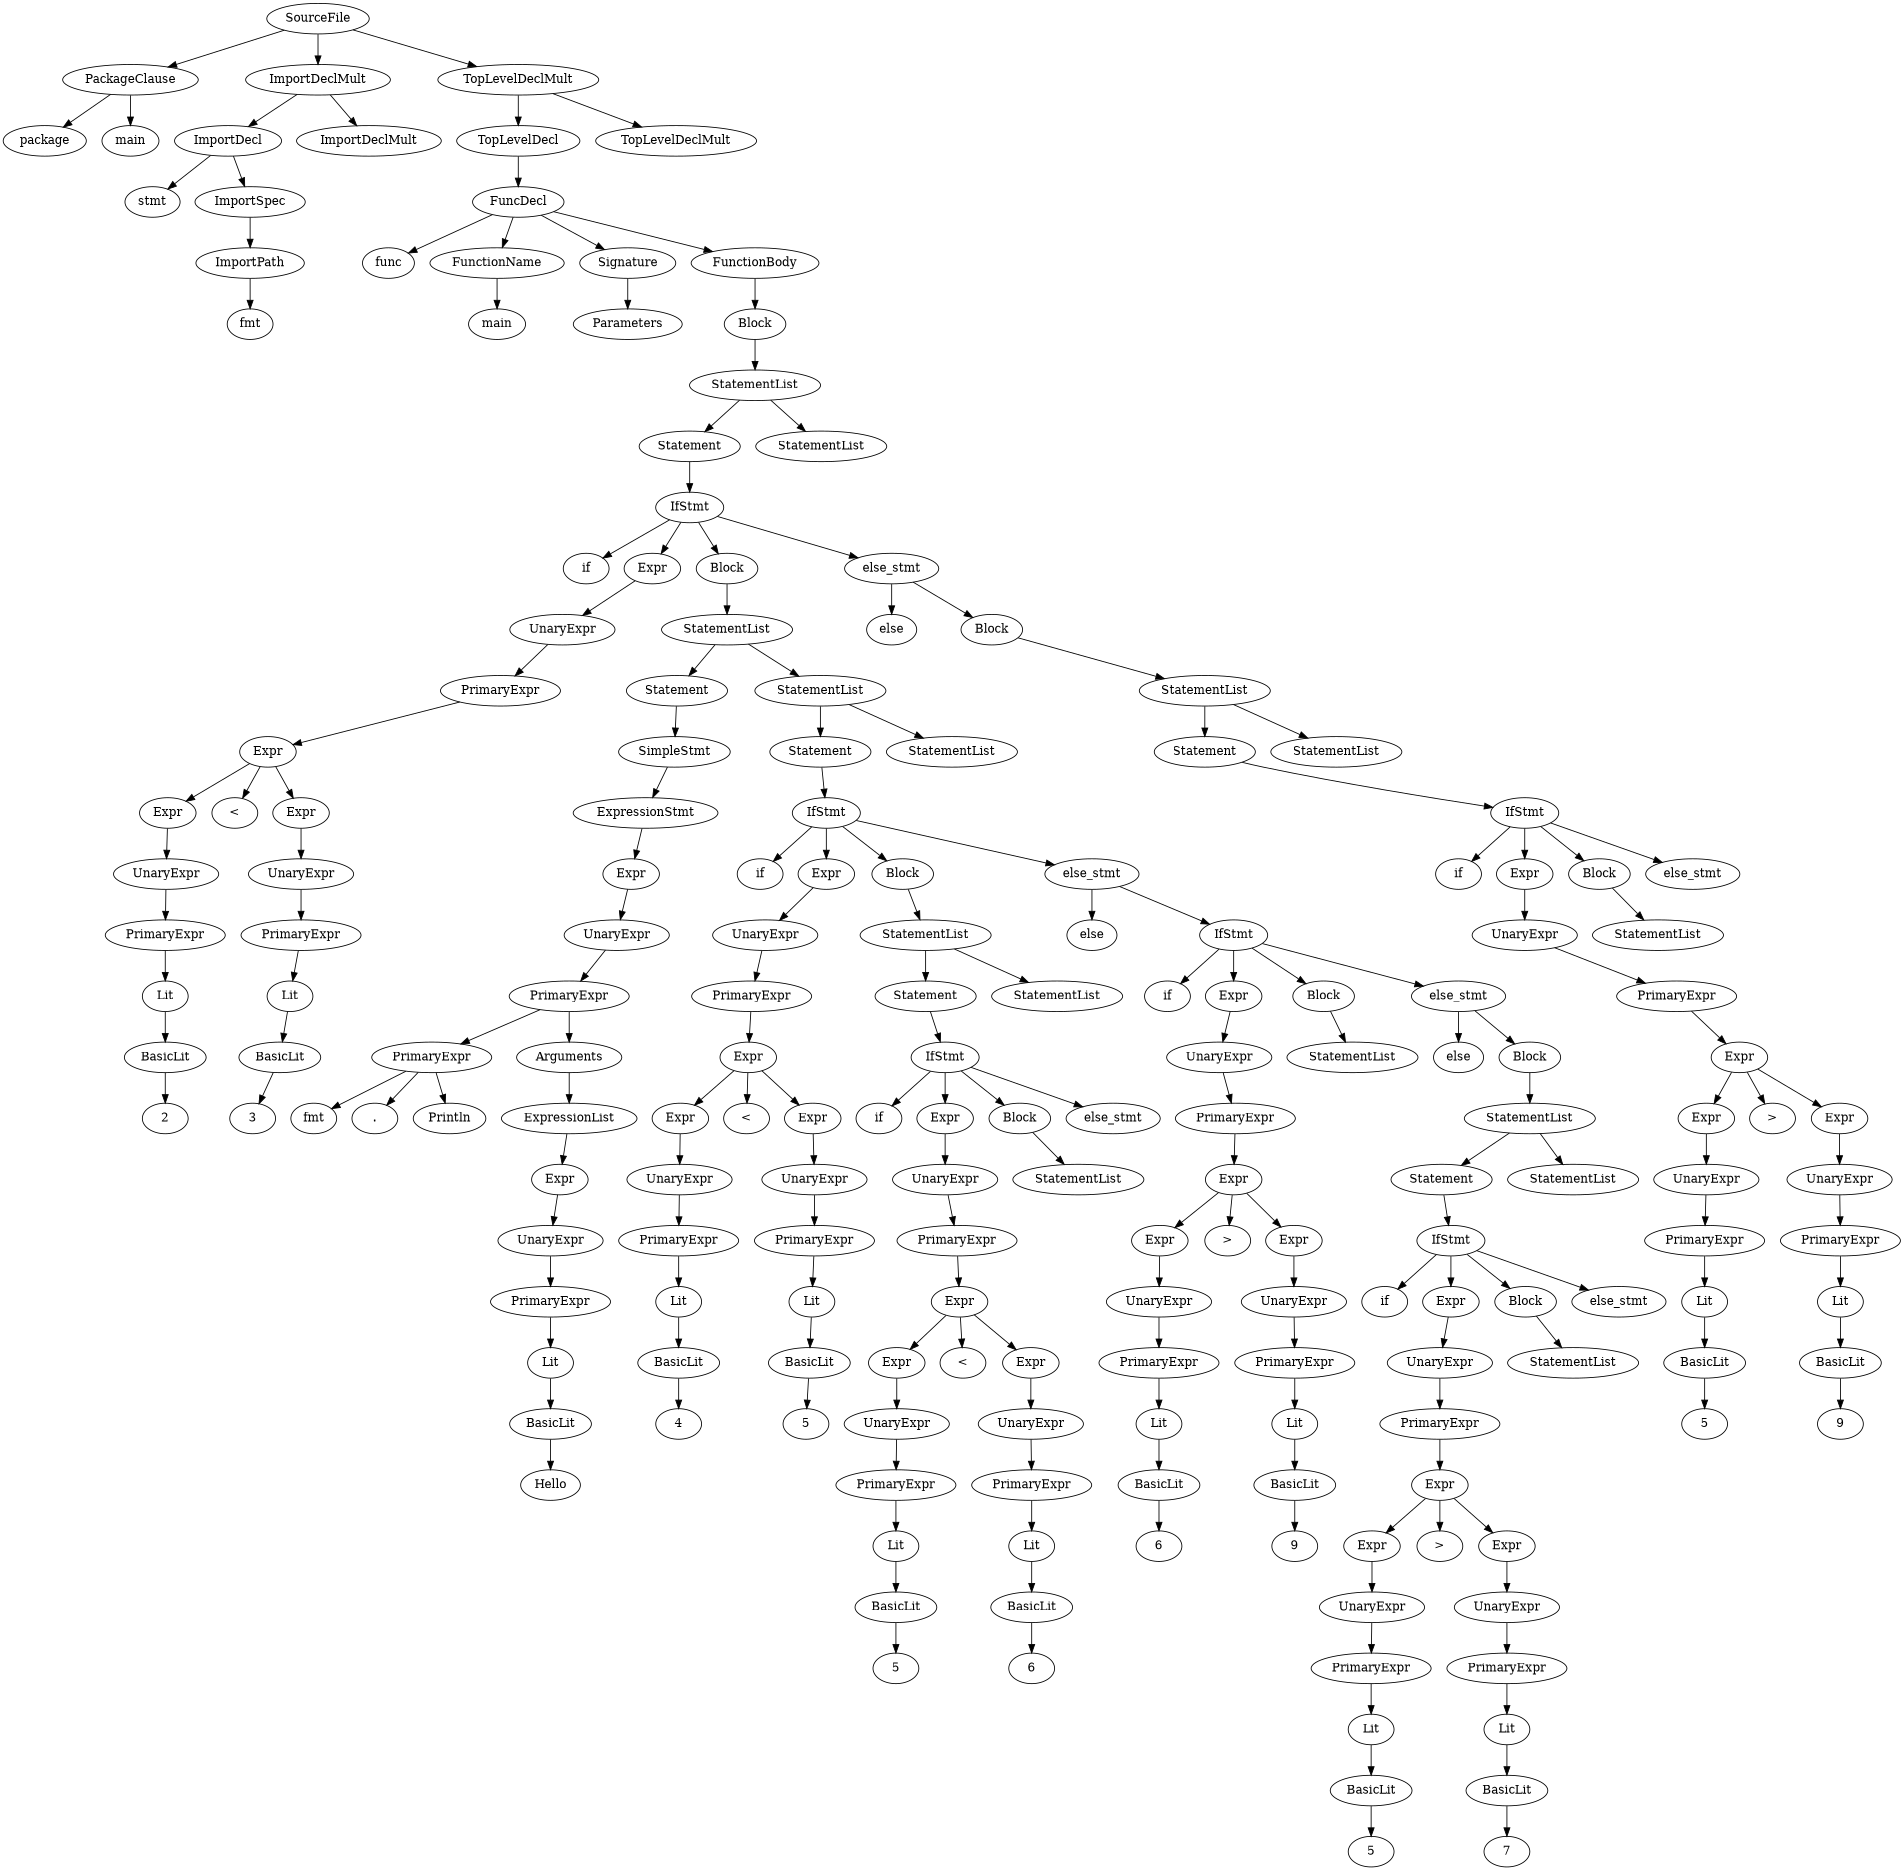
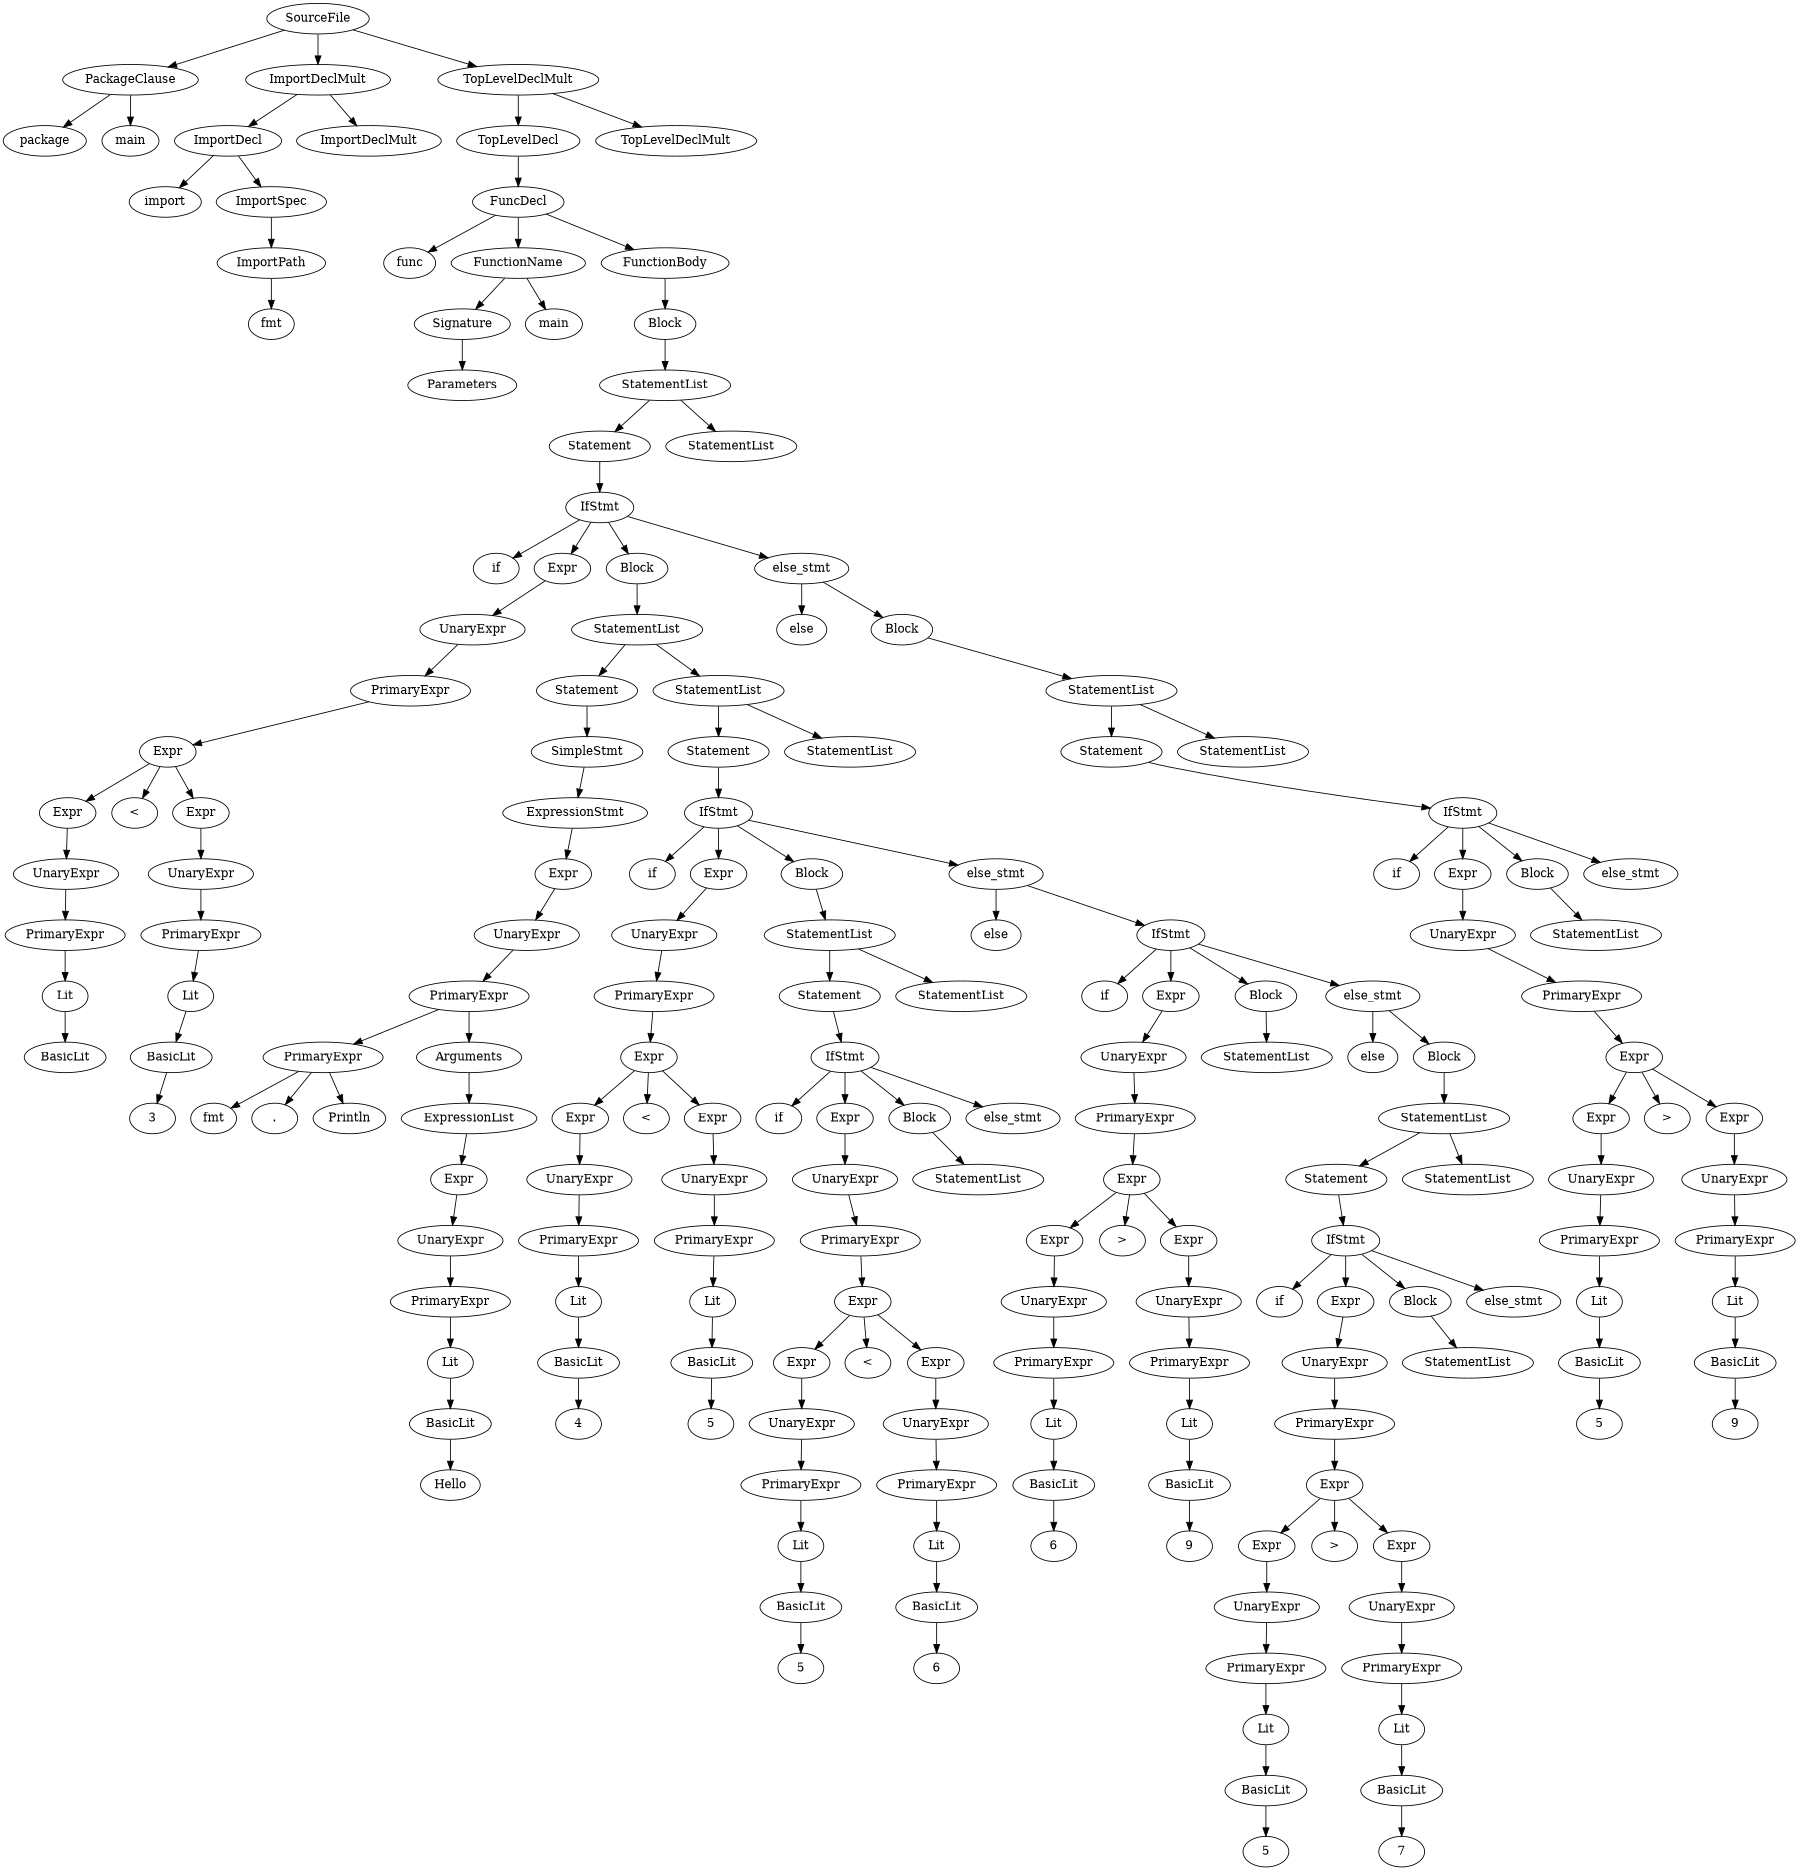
(153, 202) -> (165, 202)
(569, 230) -> (493, 291)
(165, 1118) -> none
